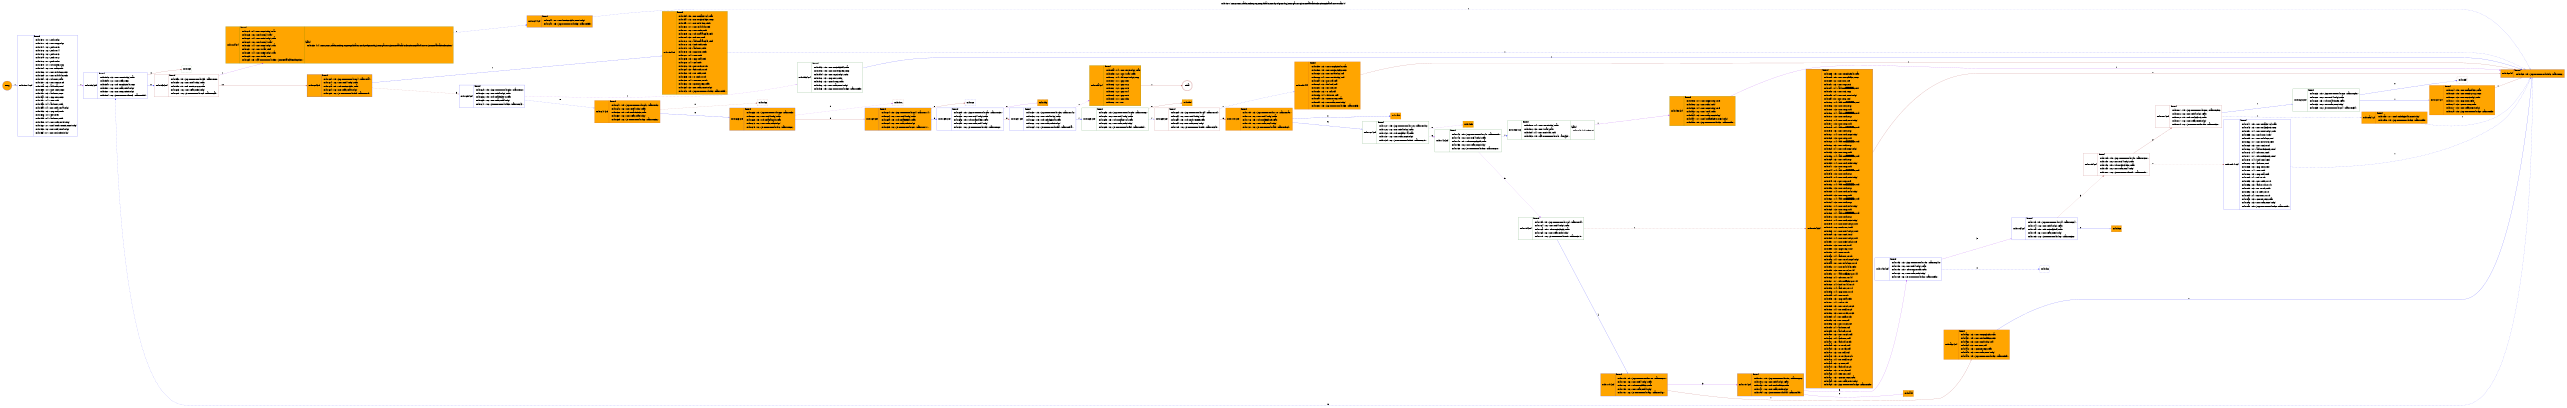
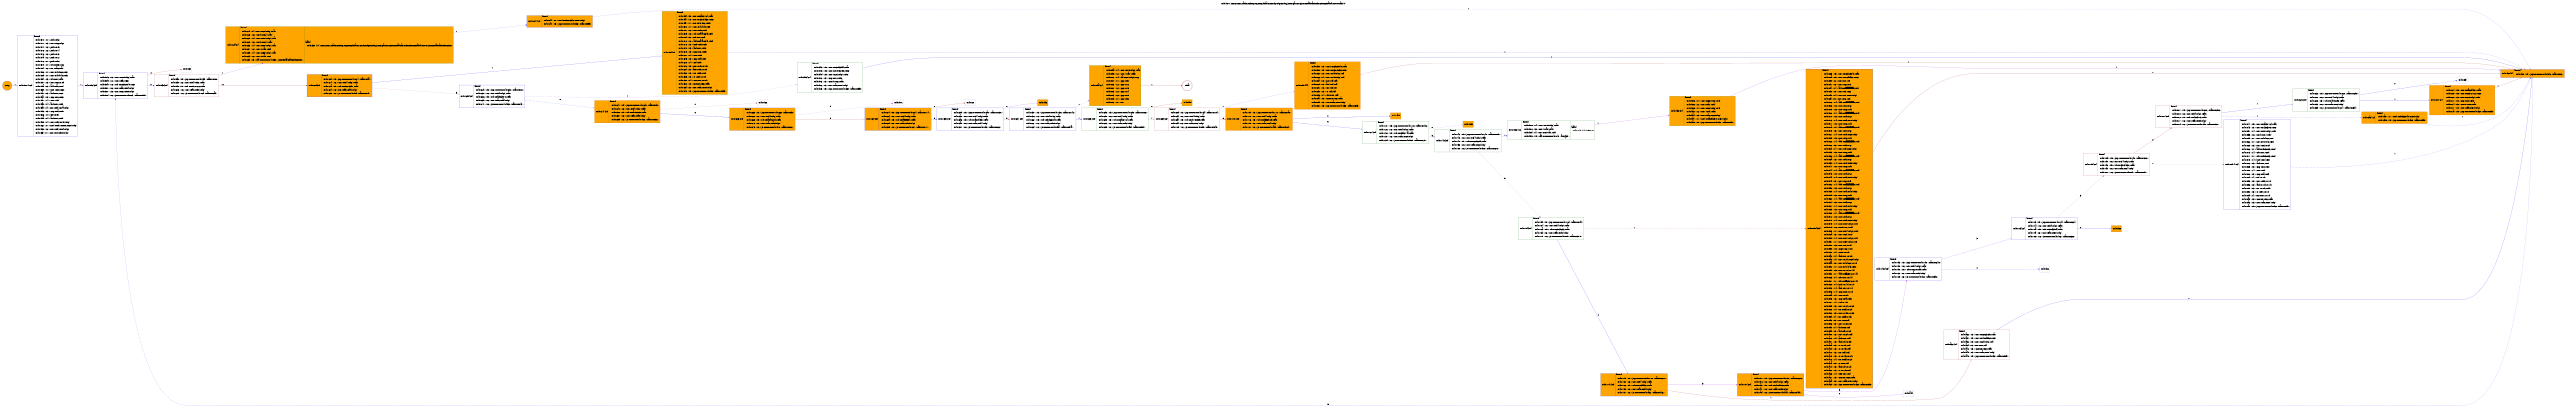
(1977, 345) -> (1977, 345)
(1908, 393) -> (1908, 393)
